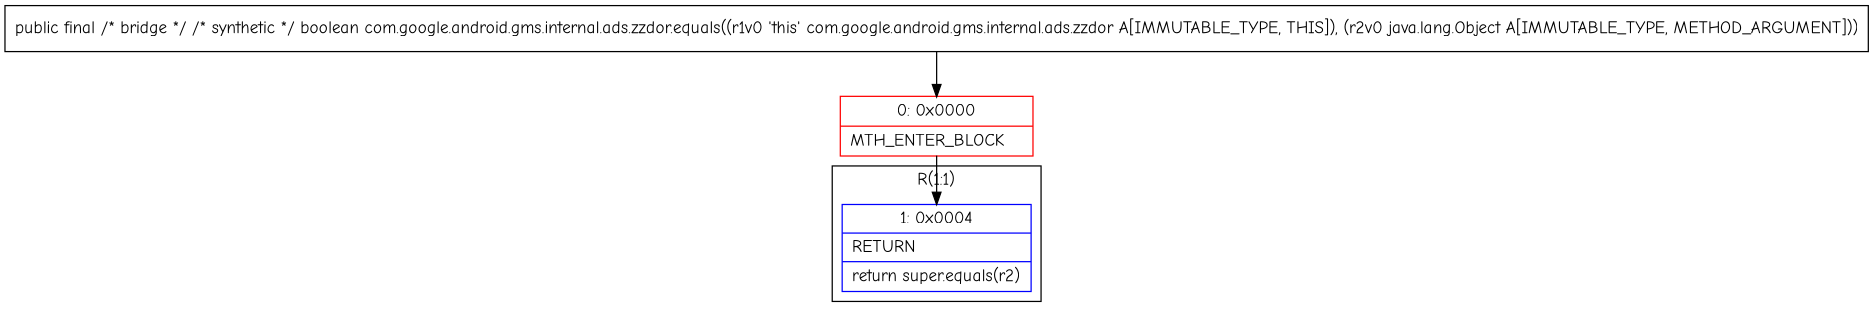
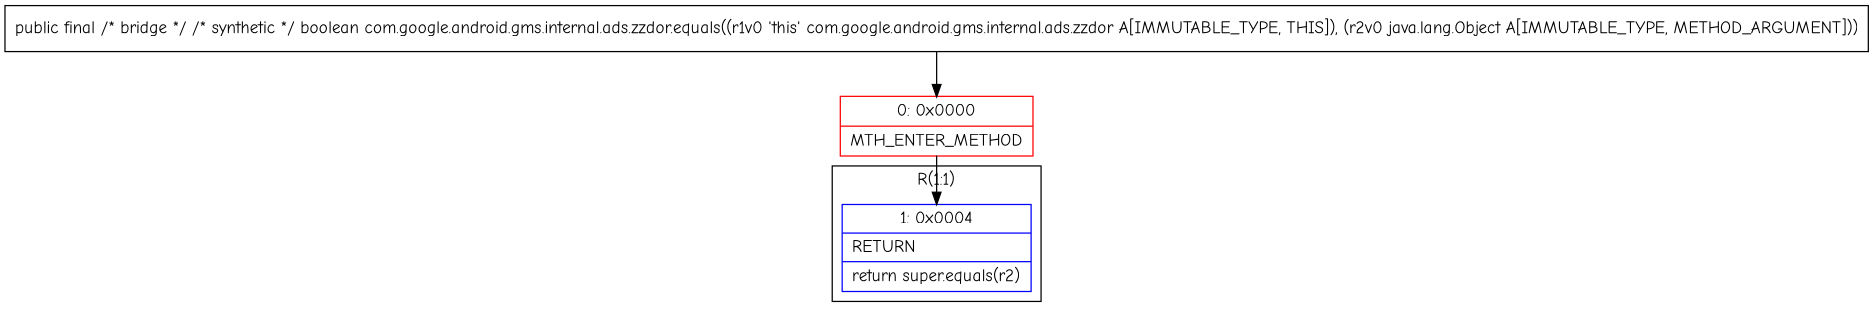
(927, 140) -> (937, 140)
